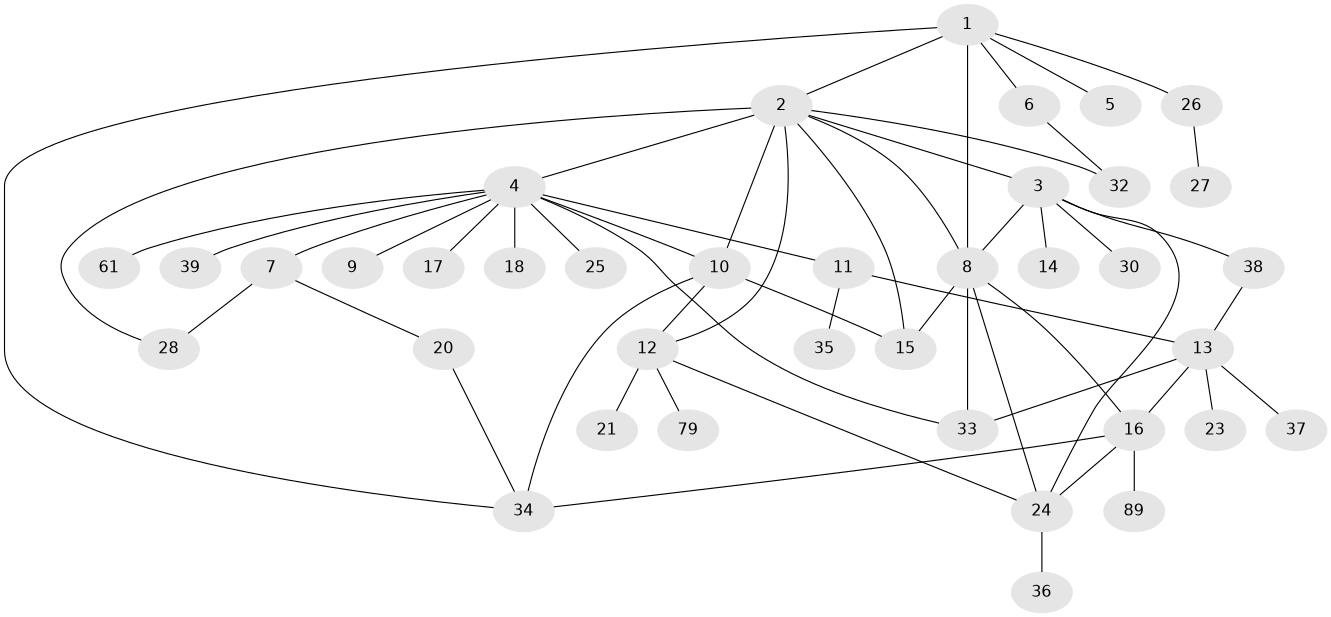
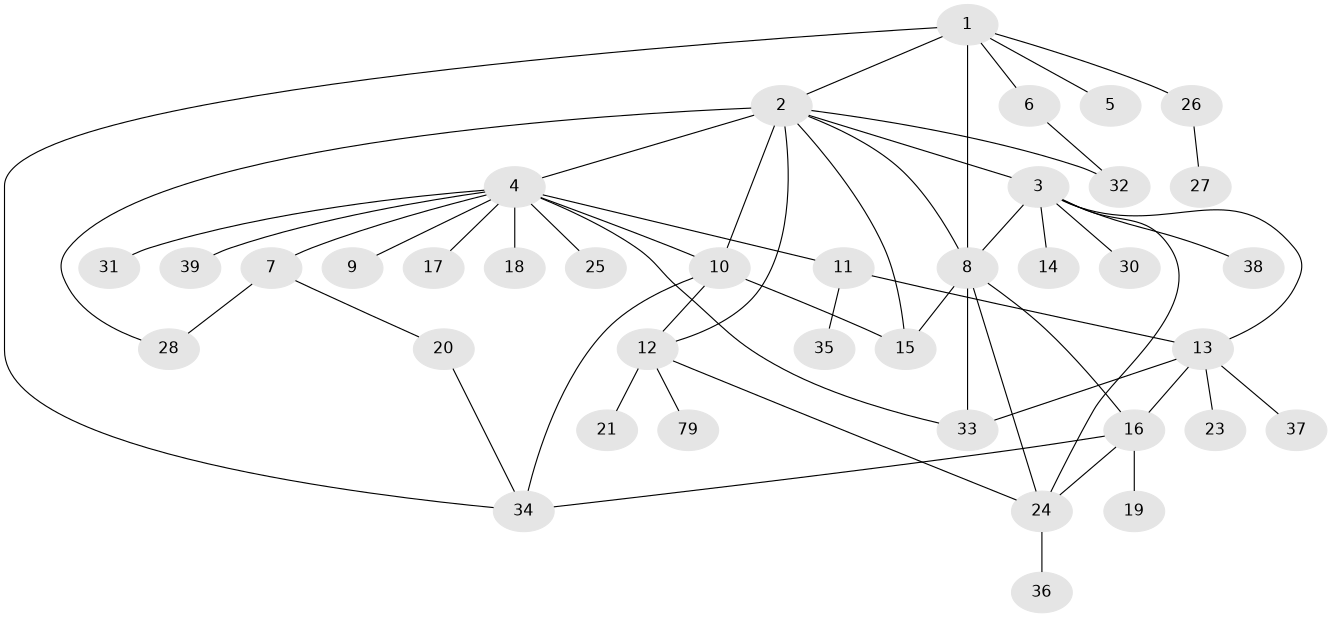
(109, 268) -> (109, 268)
(1228, 309) -> (1246, 214)
(1134, 511) -> (1134, 511)
